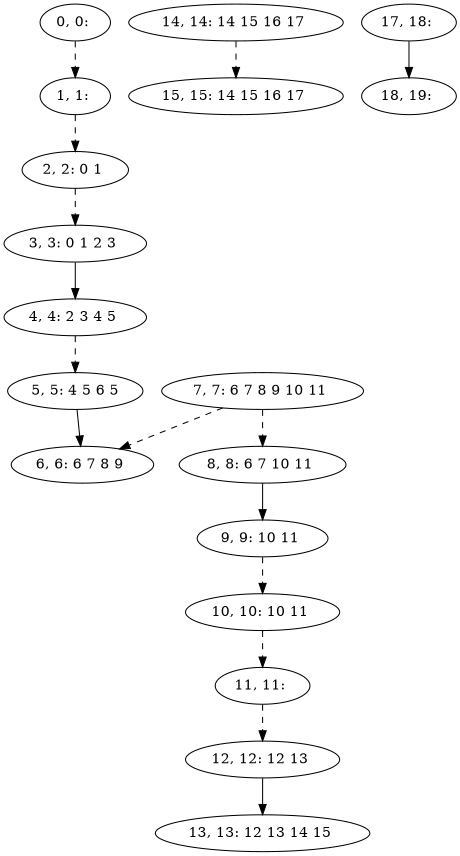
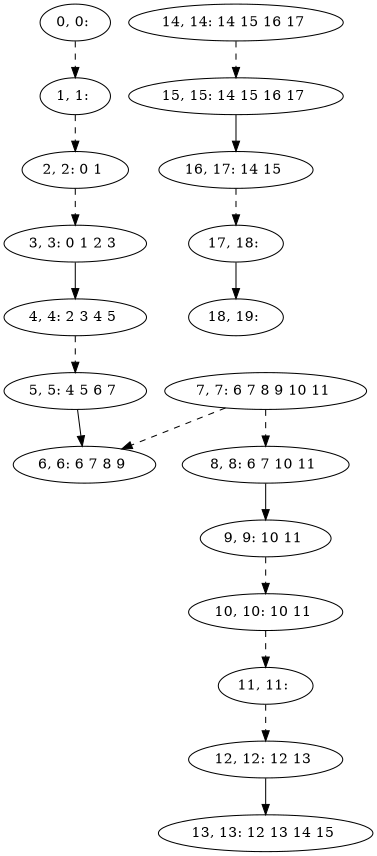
none -> (236, 170)
(75, 391) -> (75, 391)
